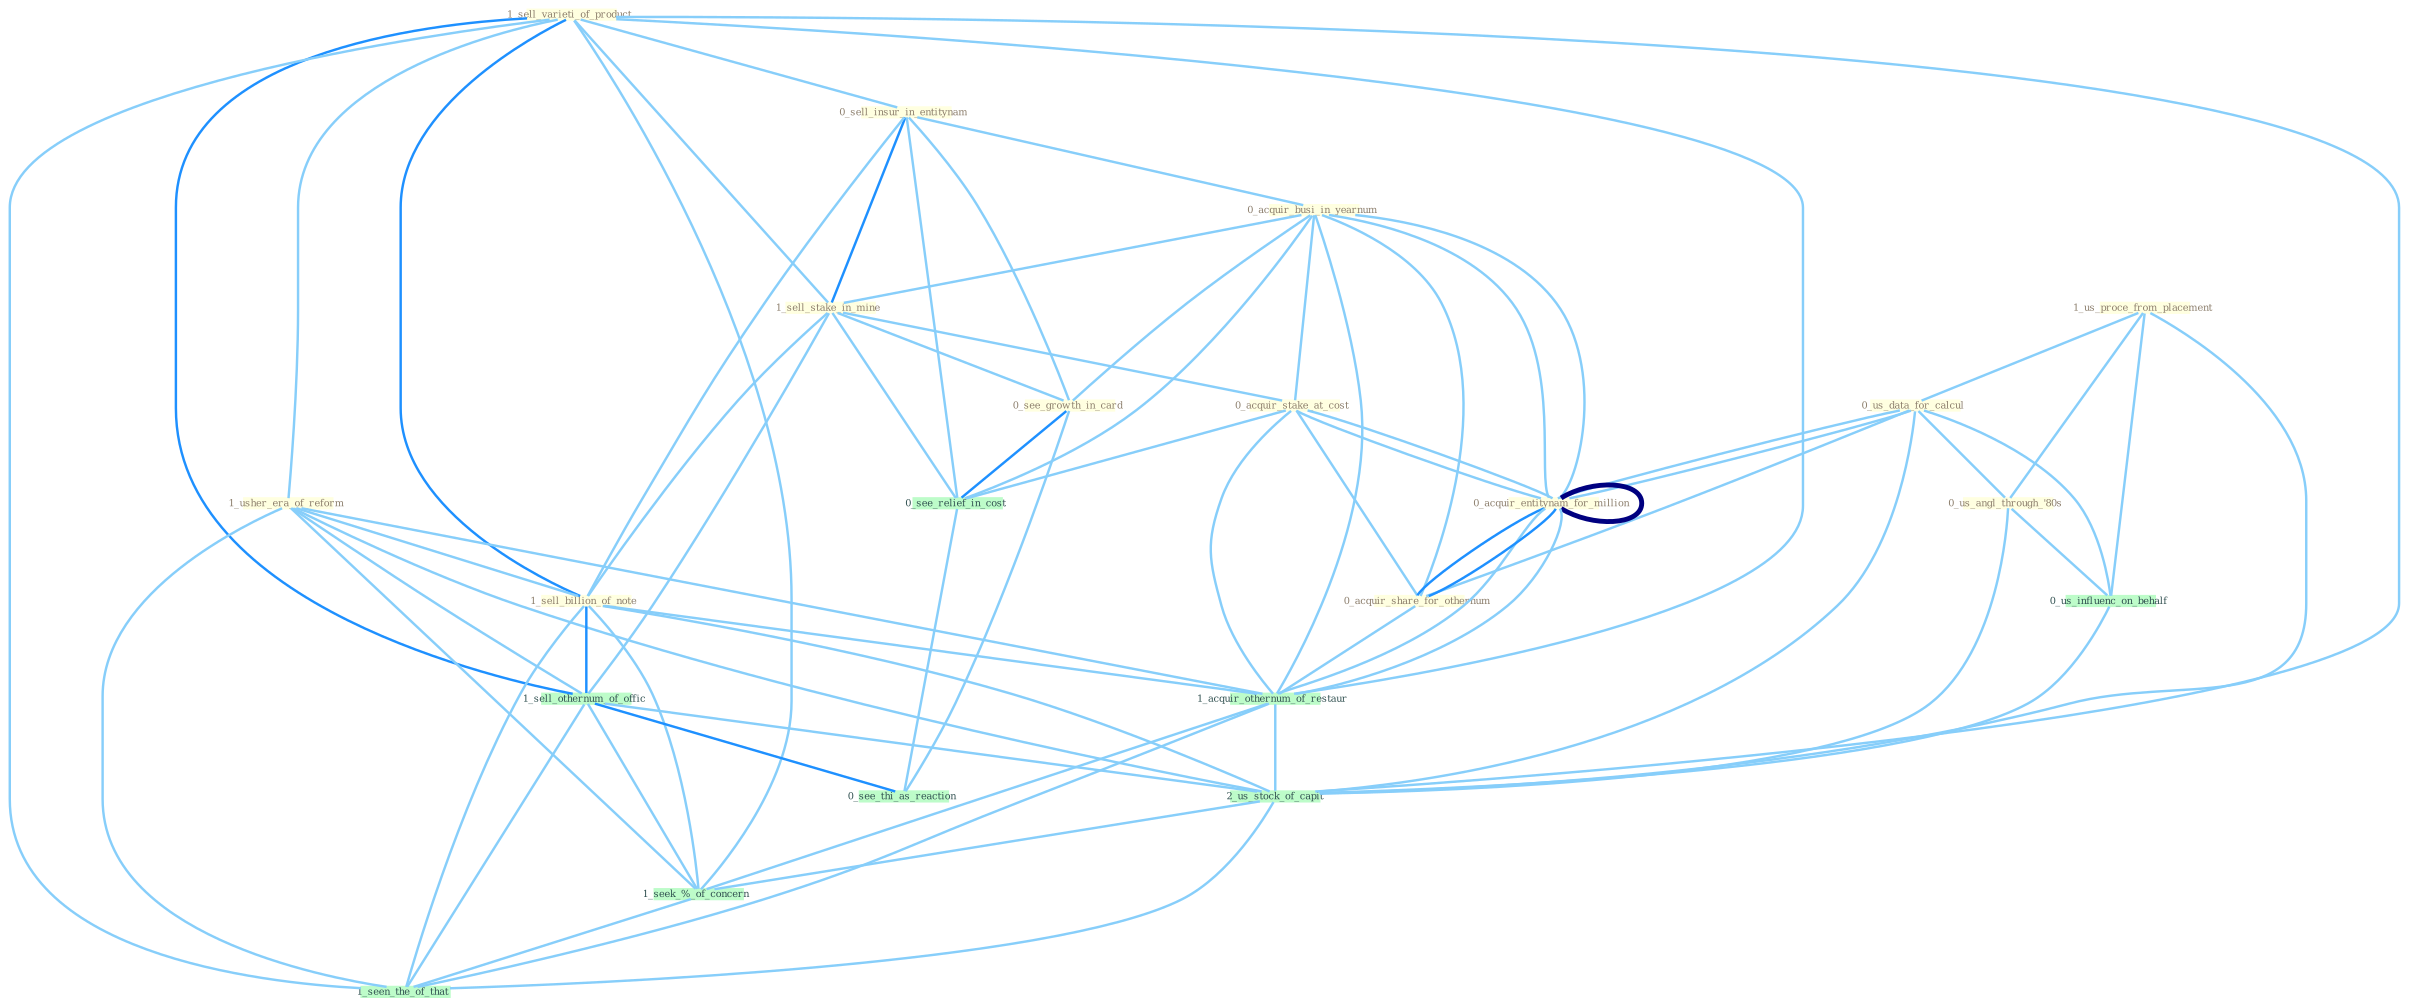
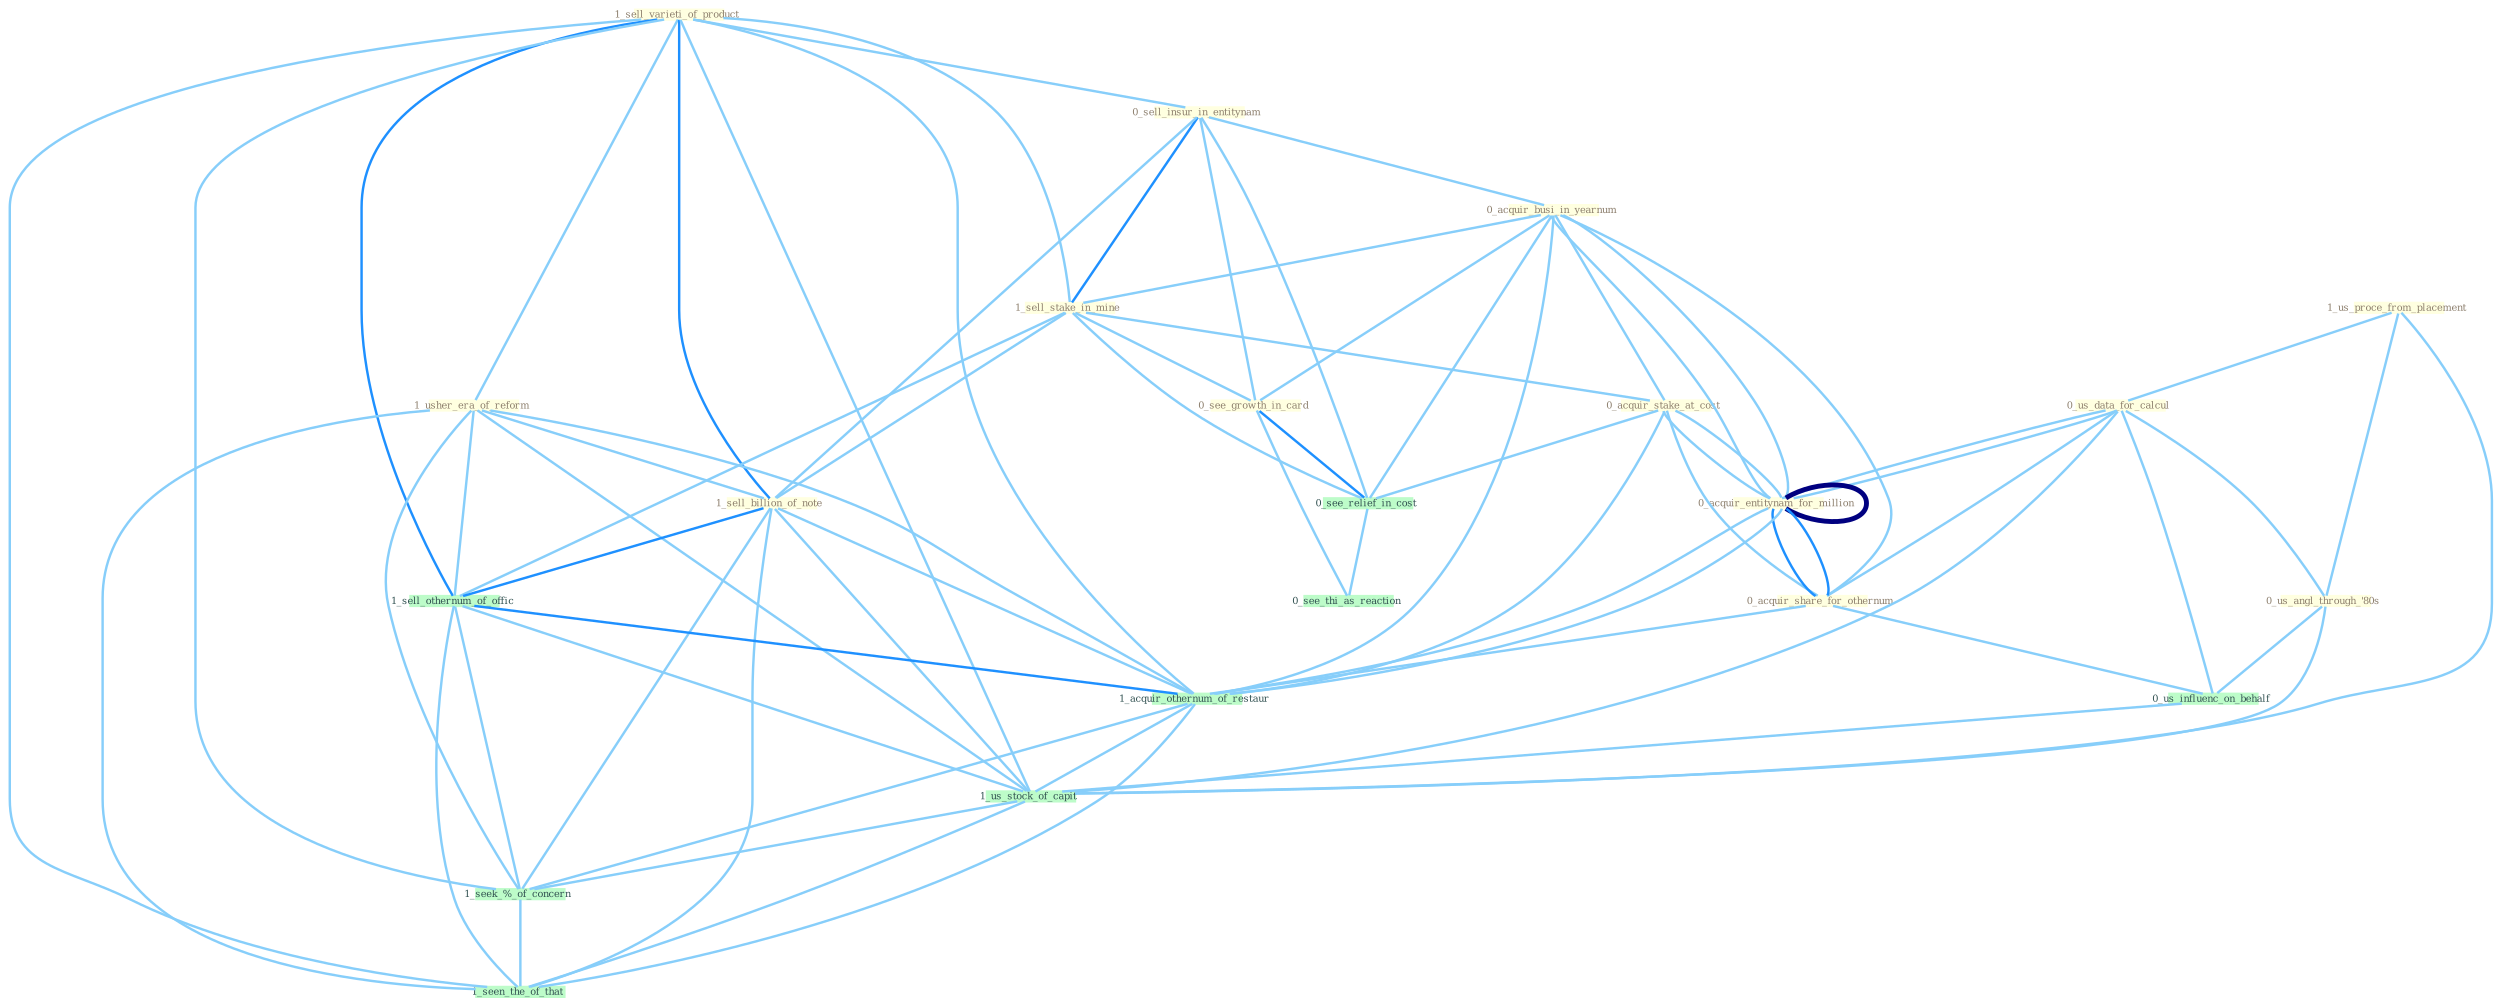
(2128, 455) -> (2018, 650)
(745, 748) -> (791, 645)
(1275, 796) -> (1031, 796)
